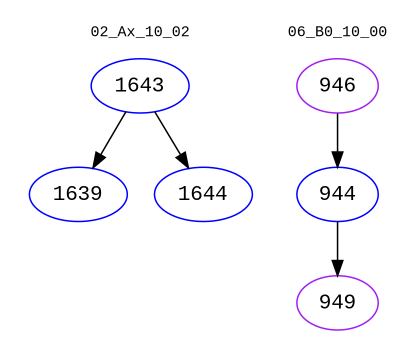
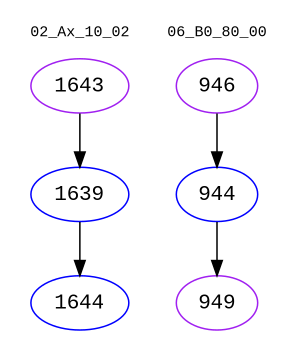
(338, 32) -> (218, 32)
(140, 86) -> (80, 86)
(168, 133) -> (80, 241)
